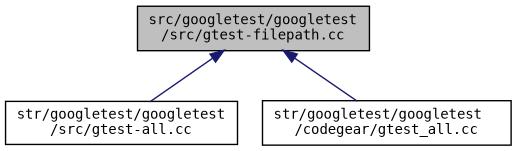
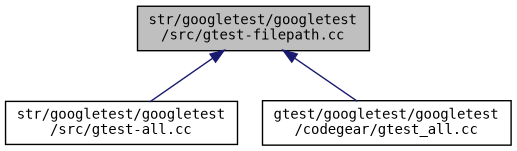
(253, 28) -> (253, 28)
(387, 123) -> (387, 123)
